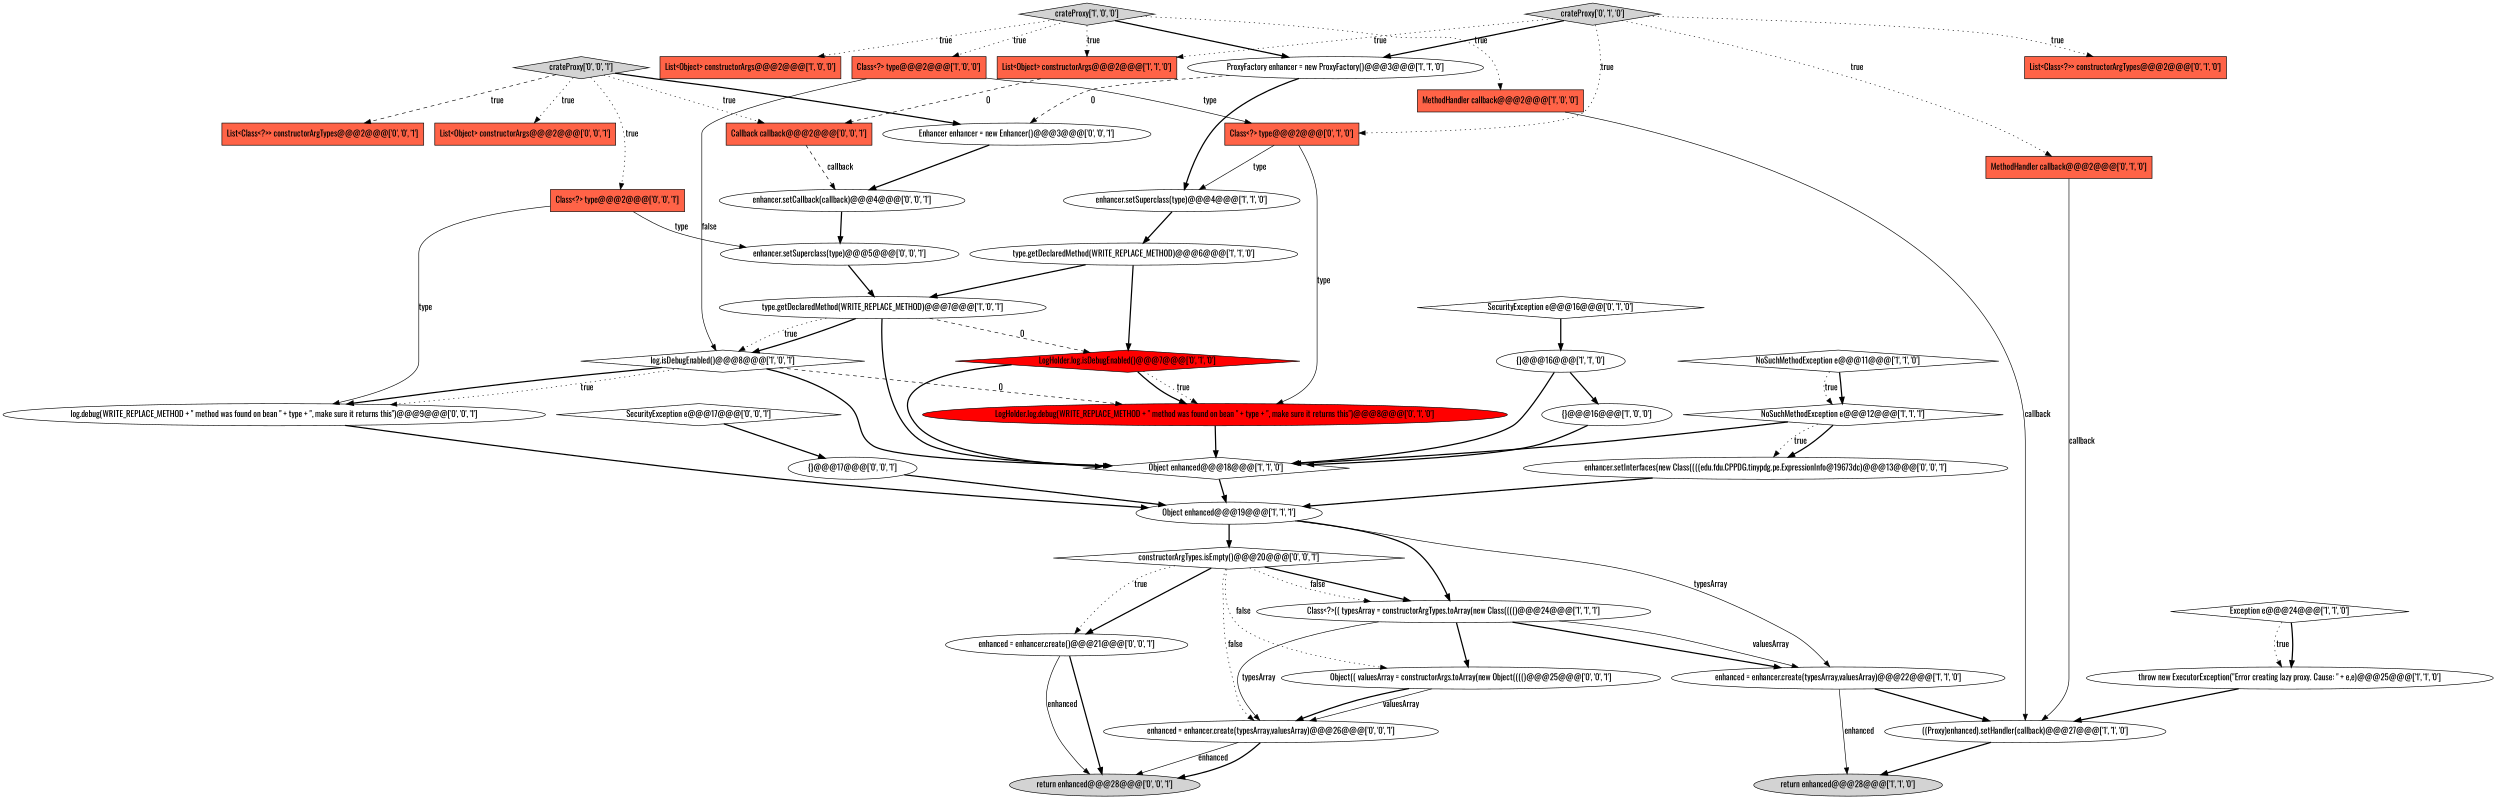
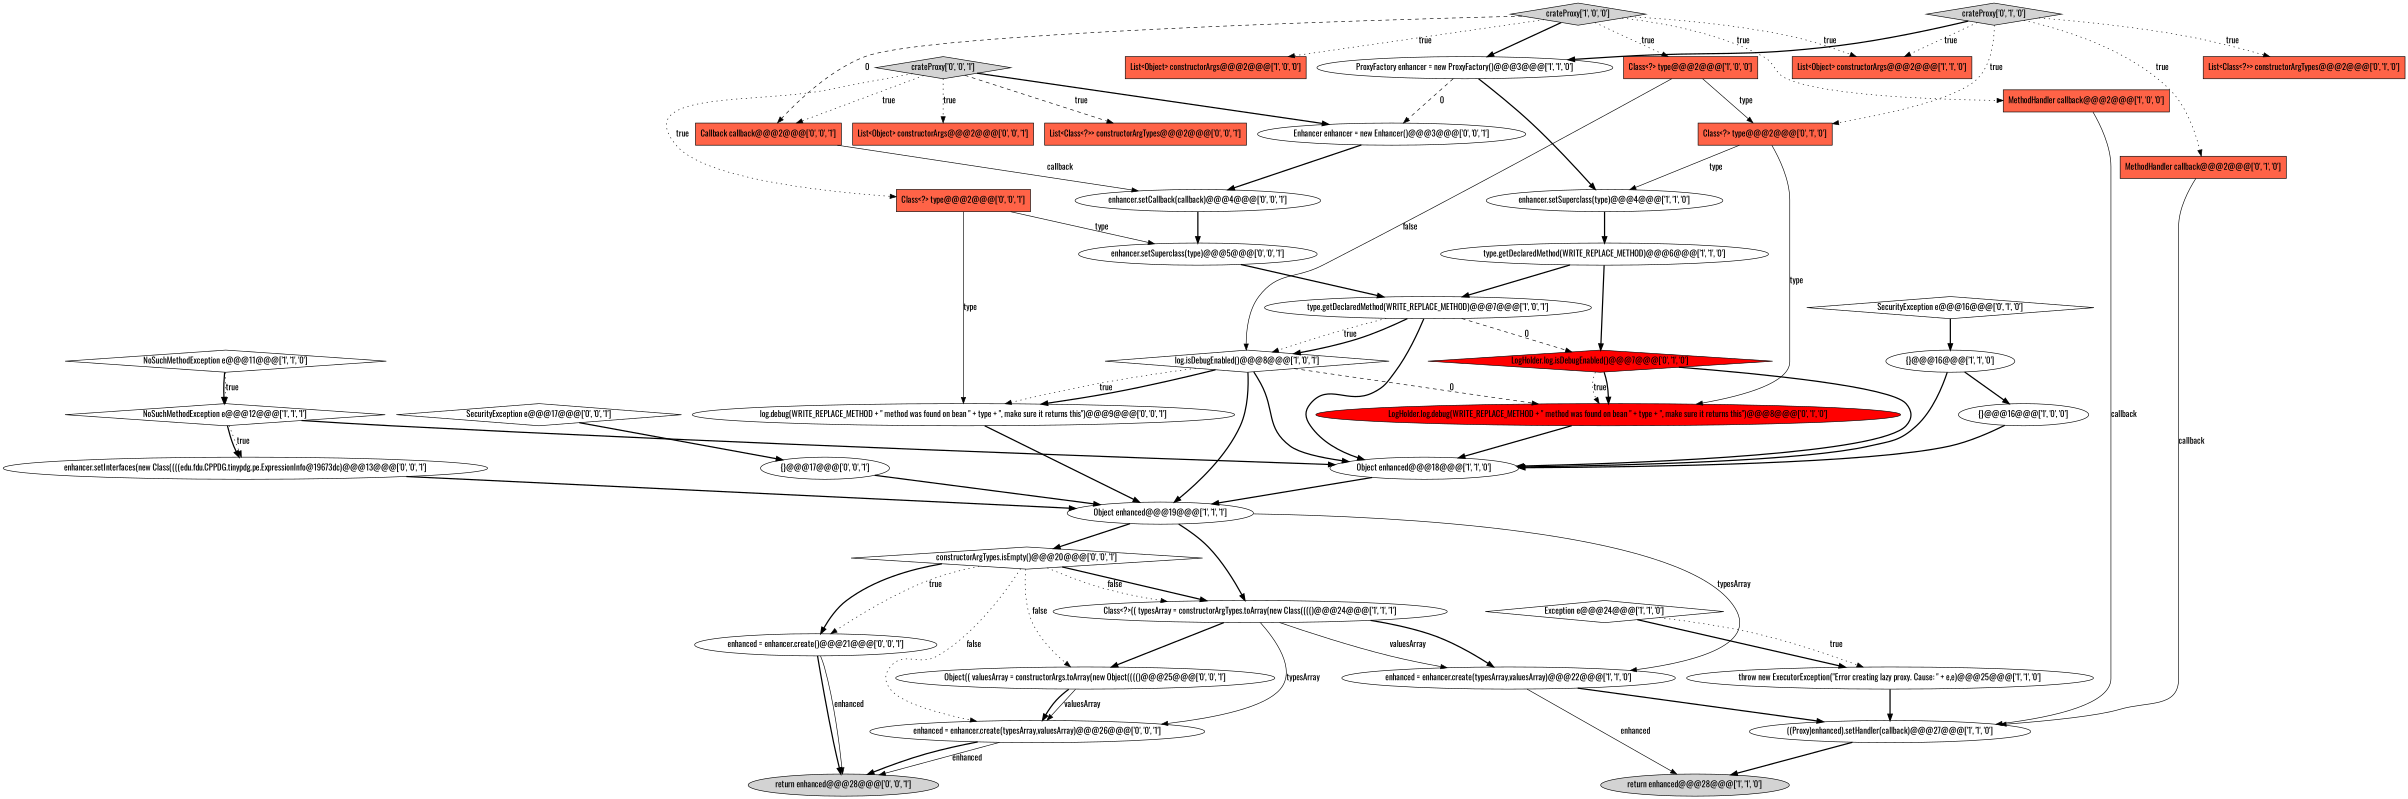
(946, 100) -> (1141, 30)
(819, 165) -> (985, 168)
none -> (1230, 444)
(1216, 468) -> (1424, 468)
